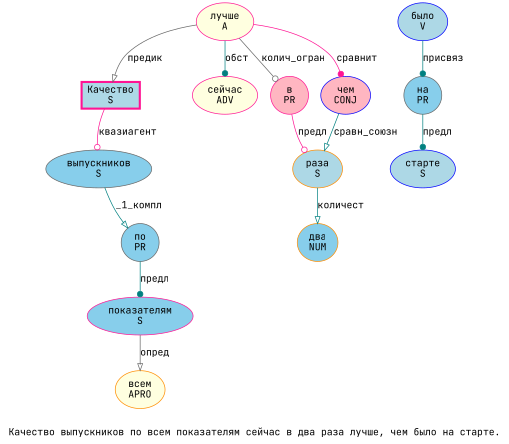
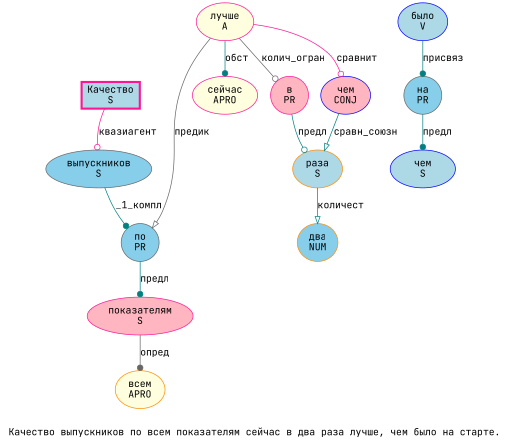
(303, 38) -> (303, 38)
(148, 39) -> (174, 127)
(225, 95) -> (225, 95)
(296, 131) -> (296, 131)
(423, 169) -> (423, 169)
(113, 206) -> (113, 206)
(140, 316) -> (140, 316)
(140, 350) -> (140, 350)
